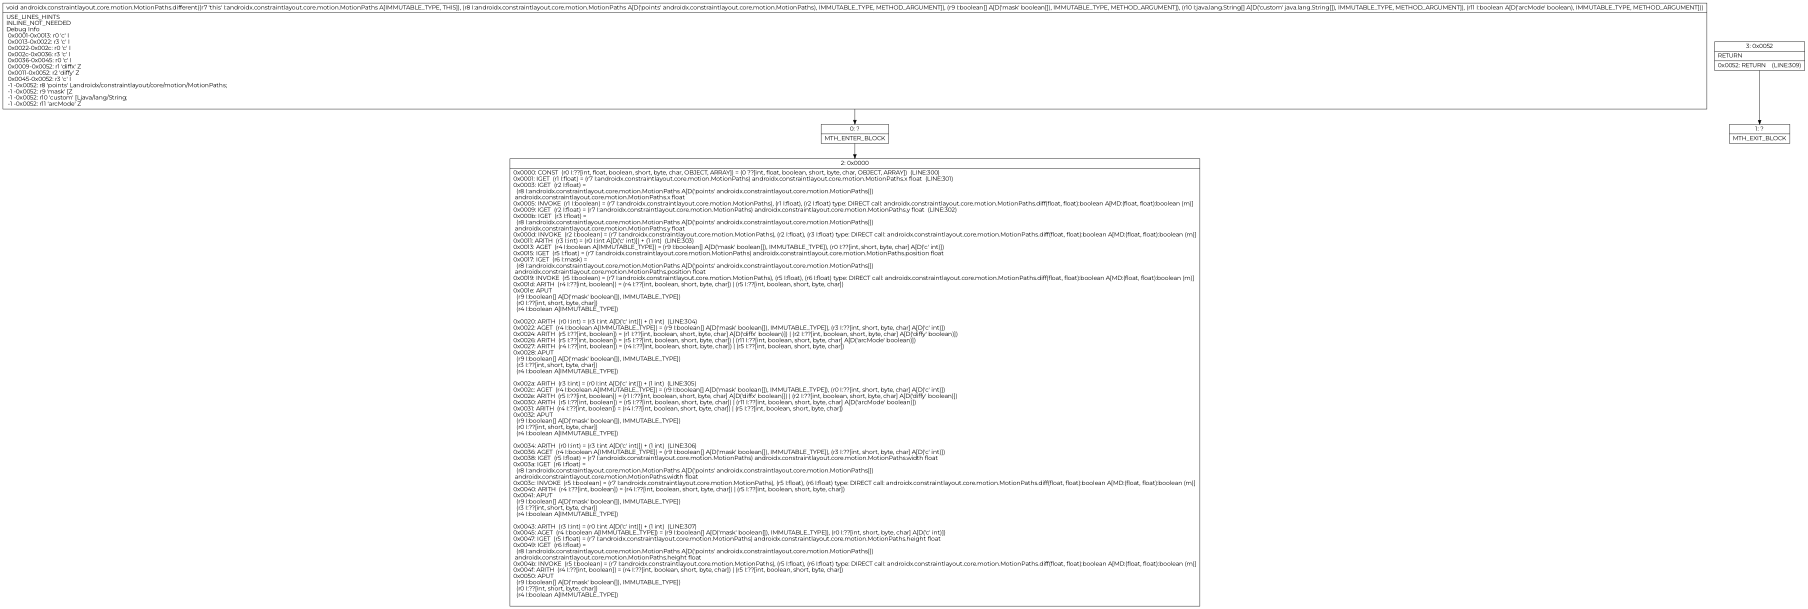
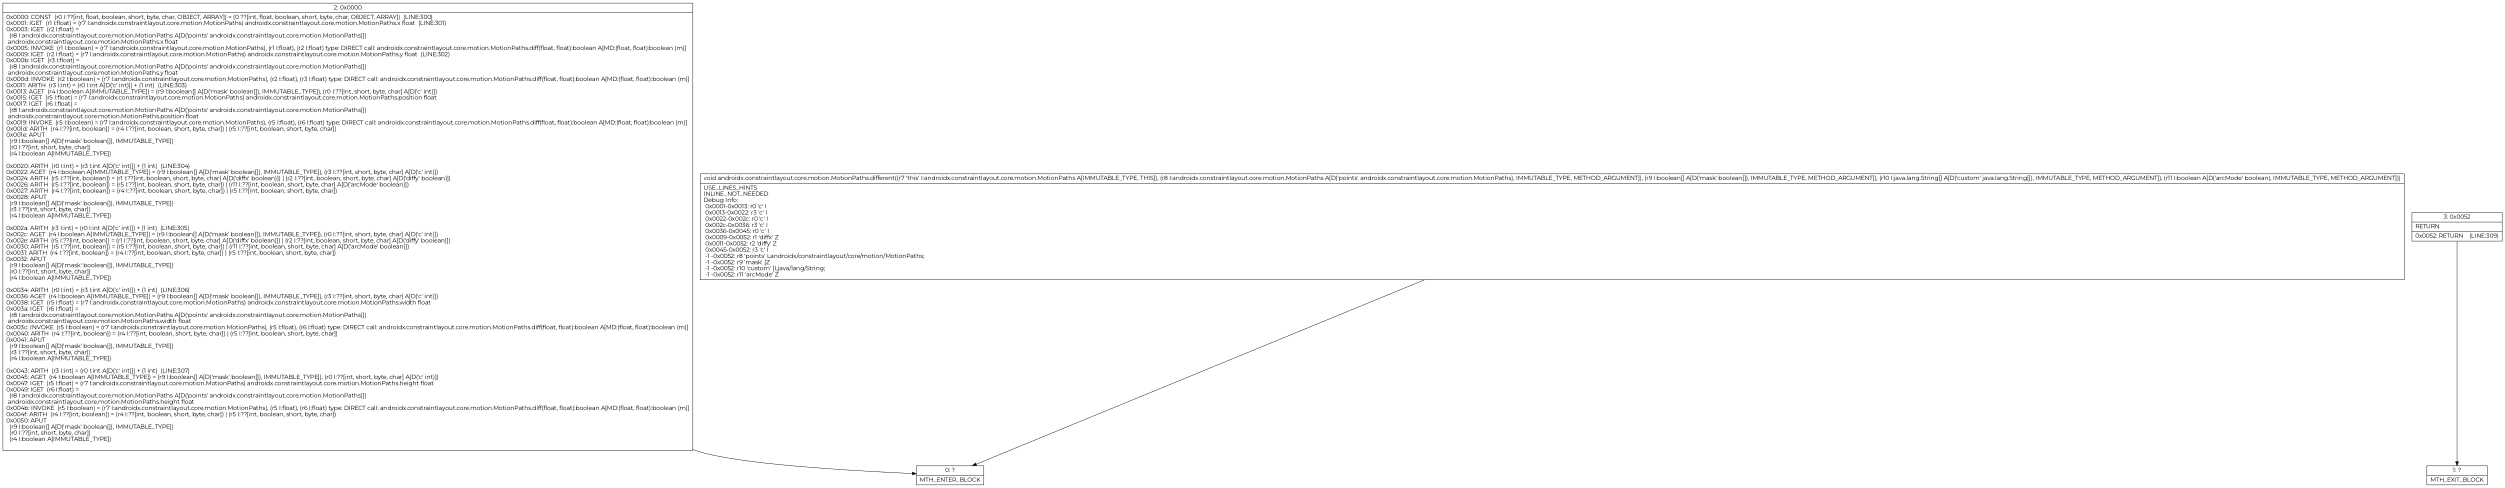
(855, 149) -> (802, 467)
(551, 260) -> (43, 104)
